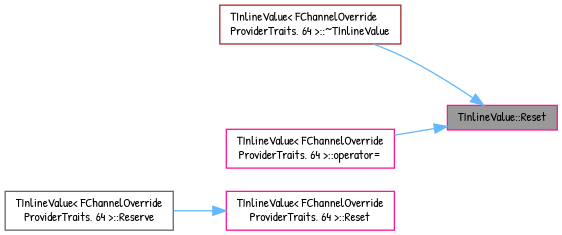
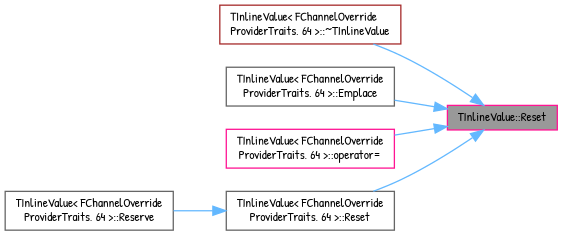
none -> (310, 87)
none -> (424, 167)
(310, 211) -> (310, 211)
